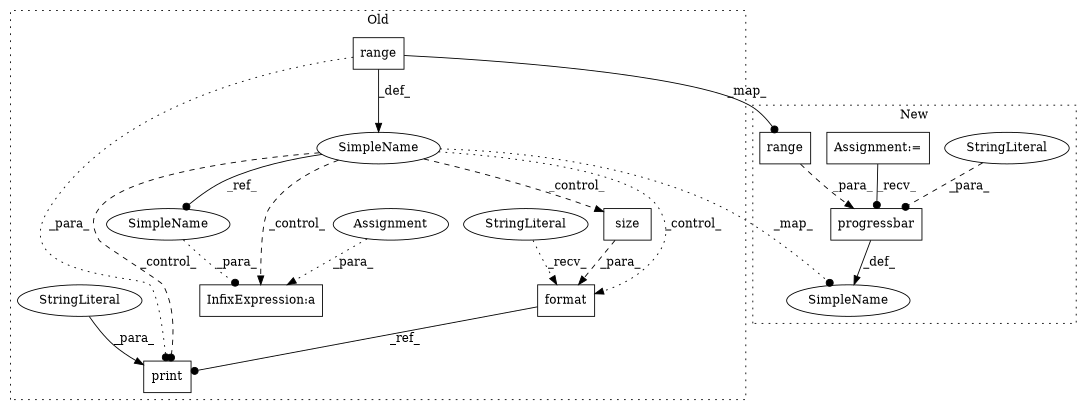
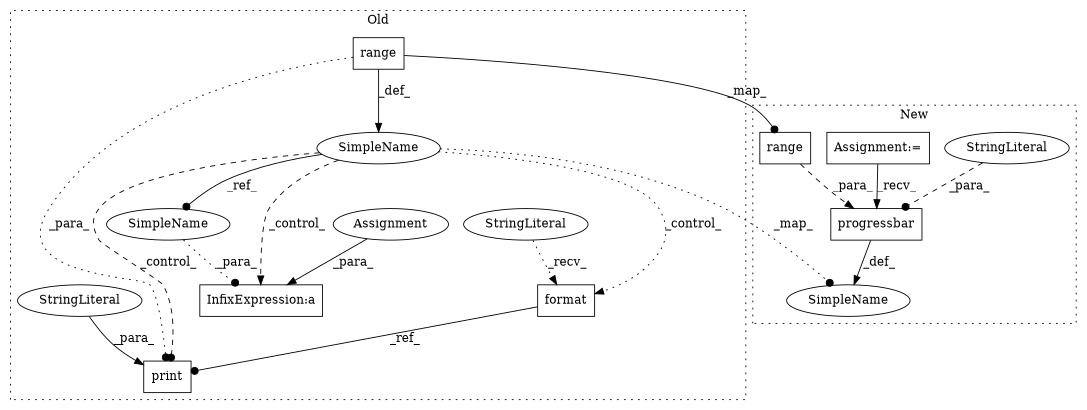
(877, 183) -> (877, 183)
(627, 224) -> none
(331, 260) -> (331, 260)
